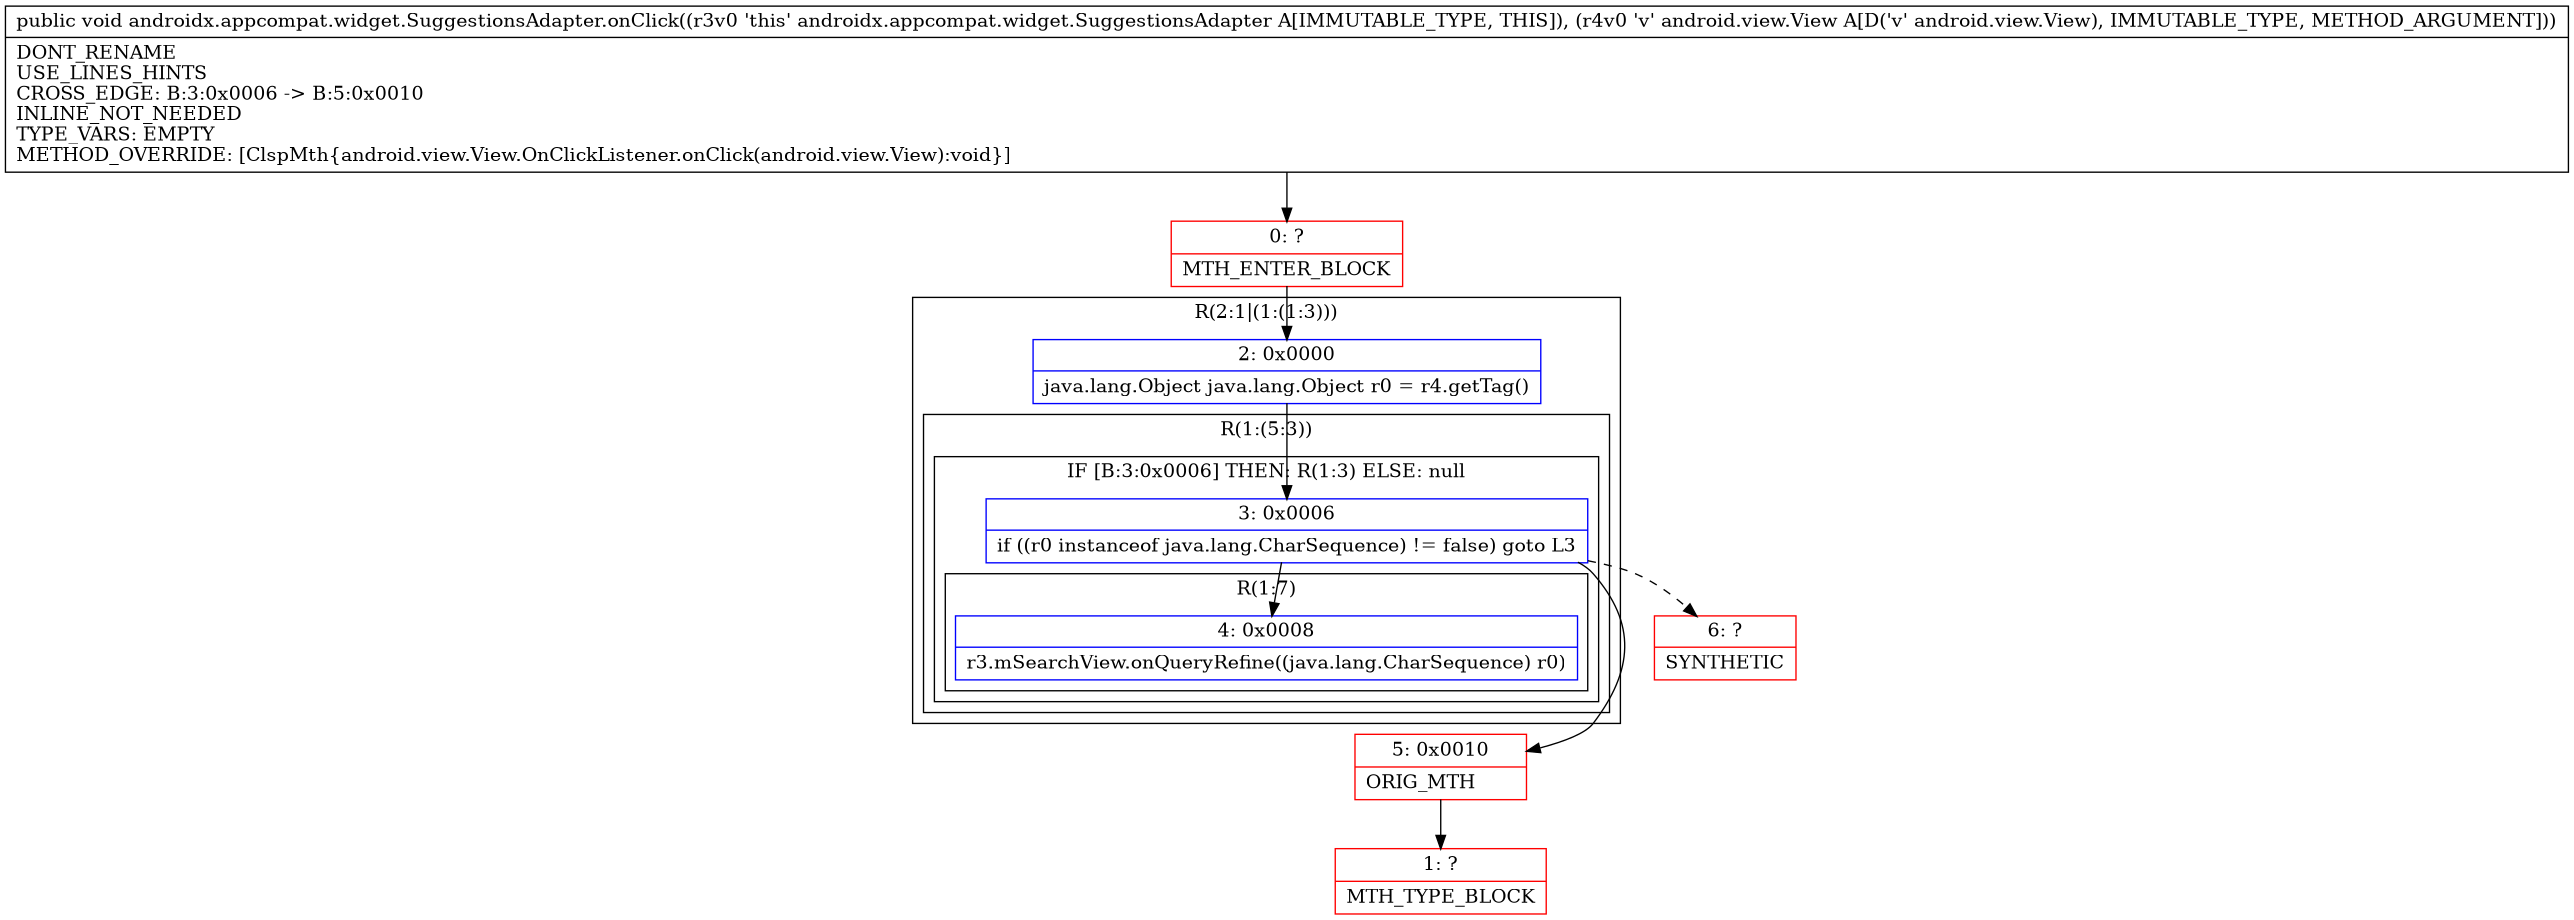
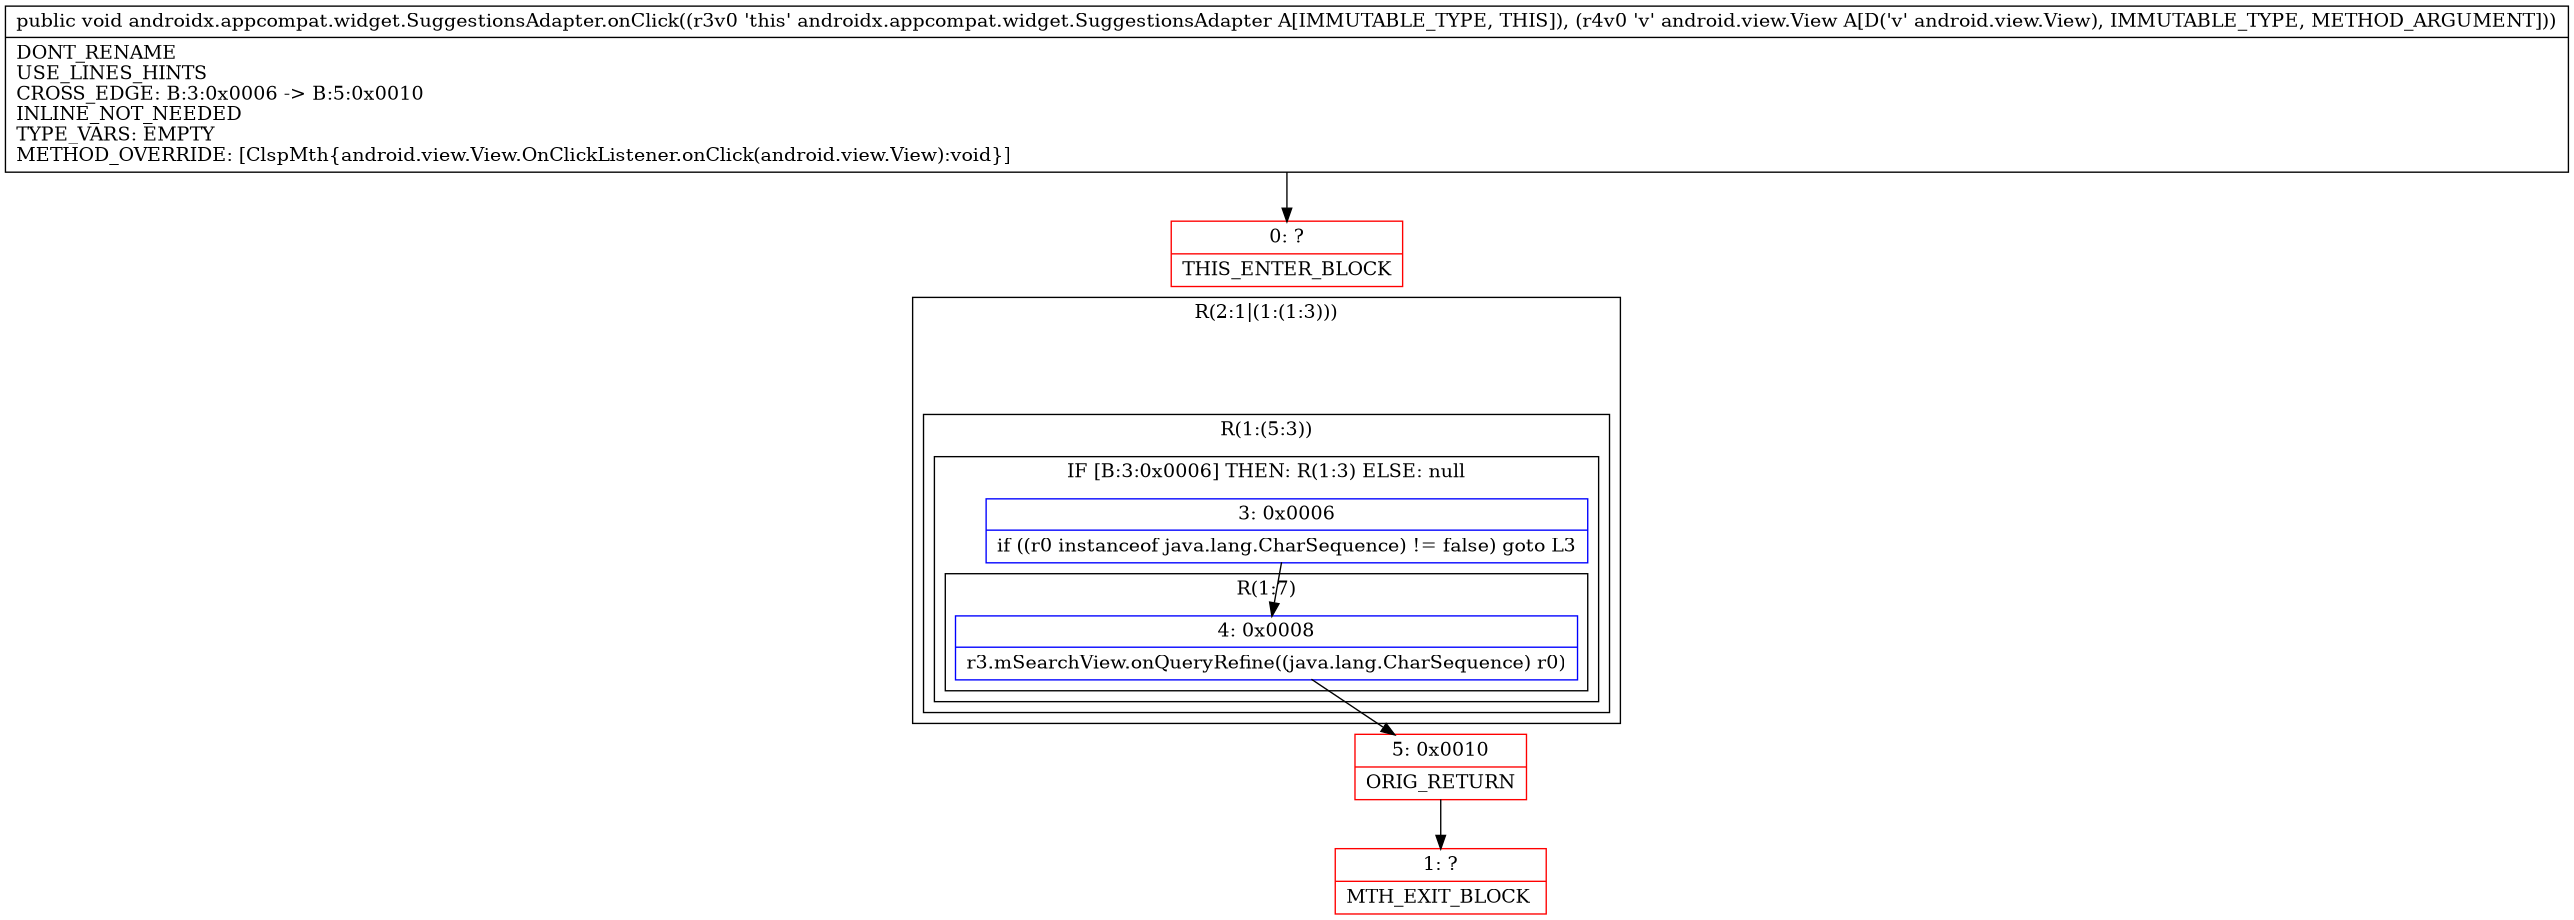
(1287, 270) -> (1287, 270)
(1287, 372) -> none
(1725, 648) -> none
(1622, 668) -> (1347, 703)
(1421, 783) -> (1441, 783)
(1441, 897) -> (1439, 897)
